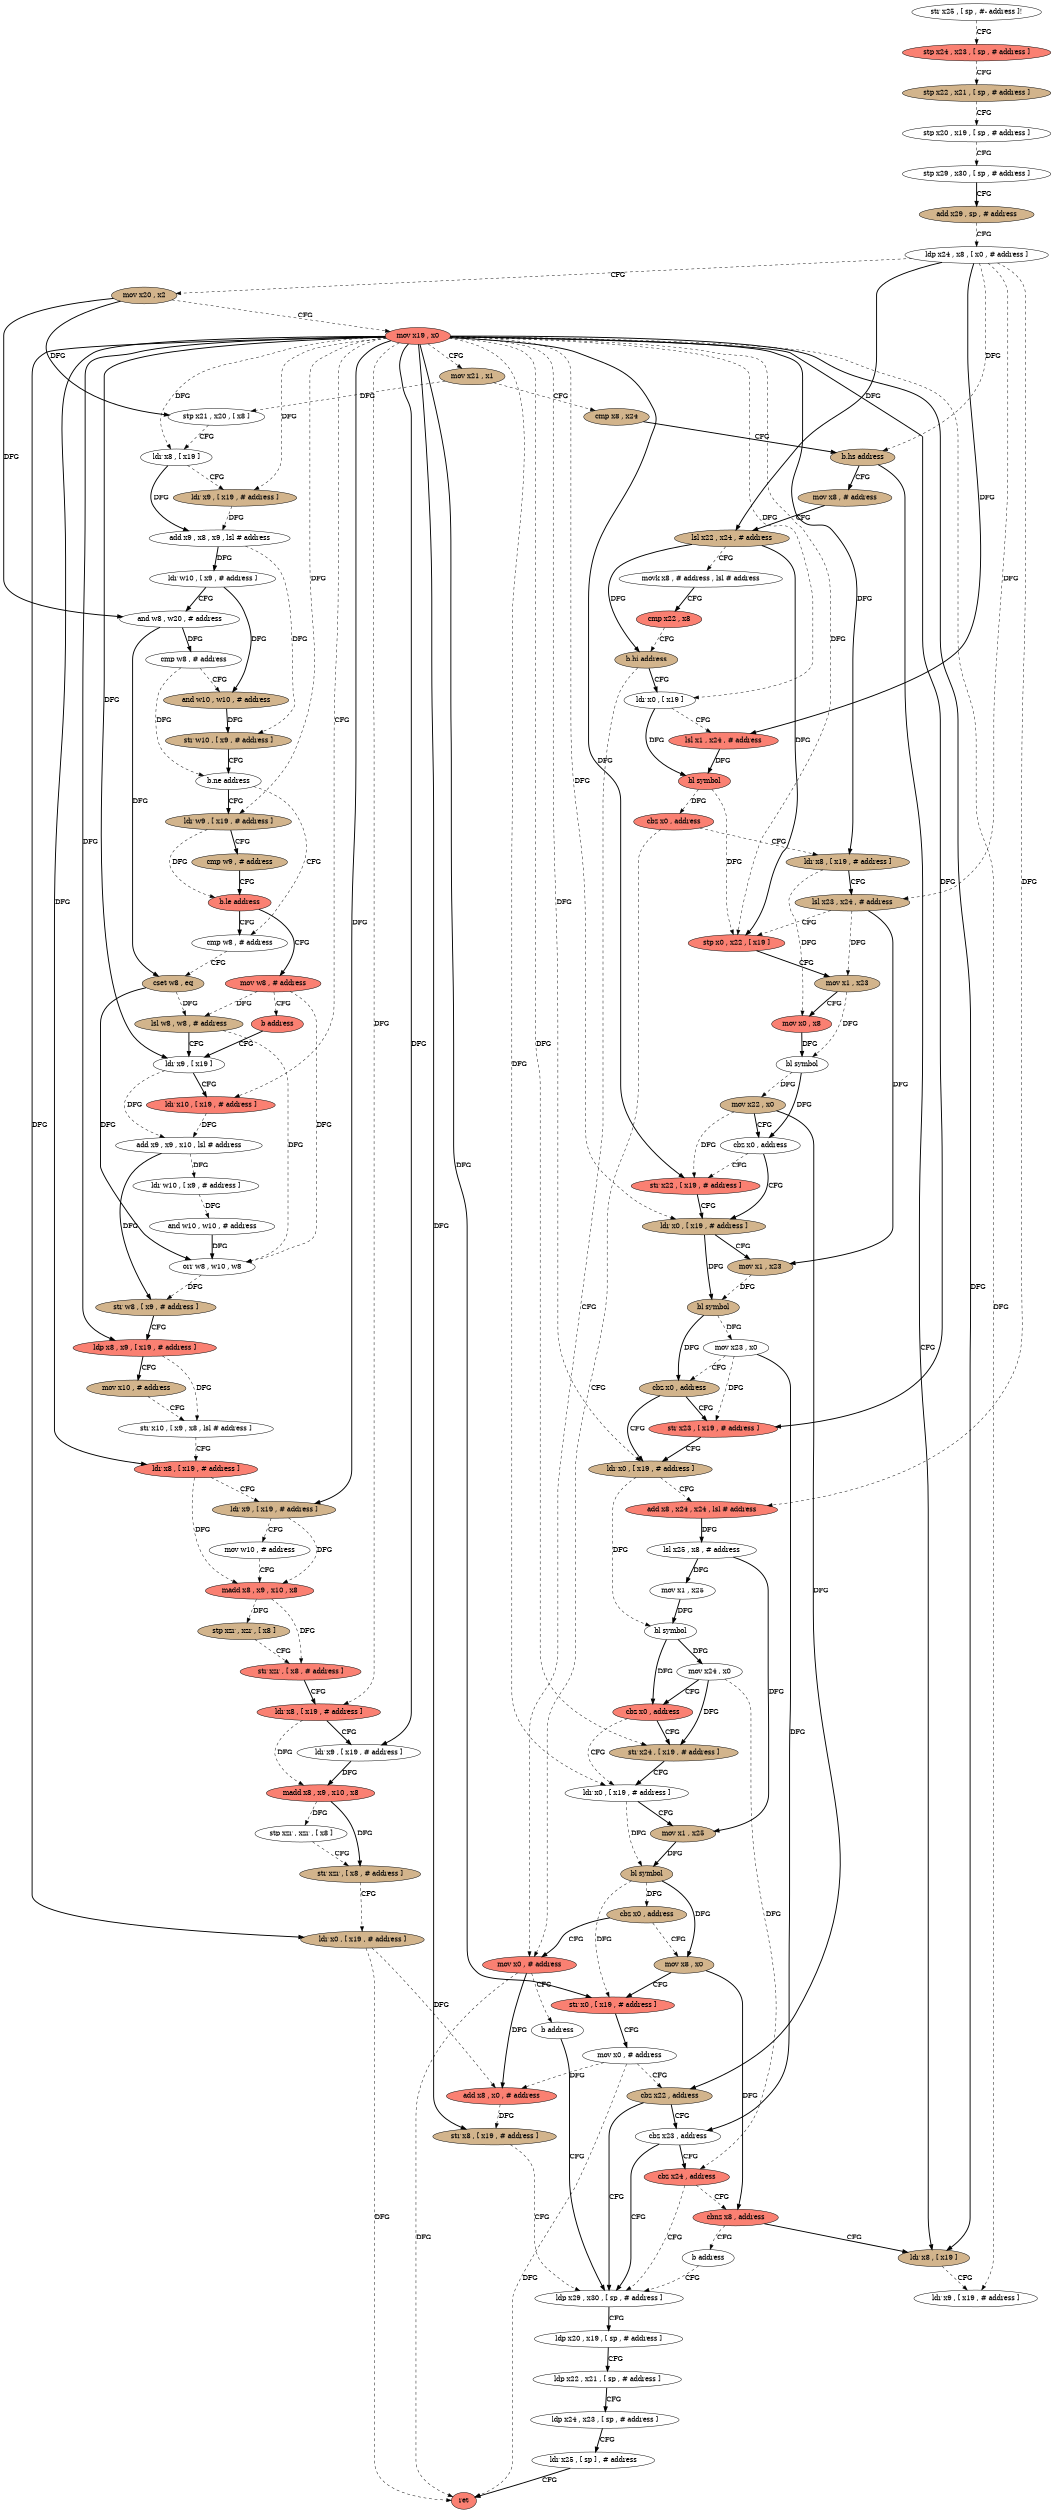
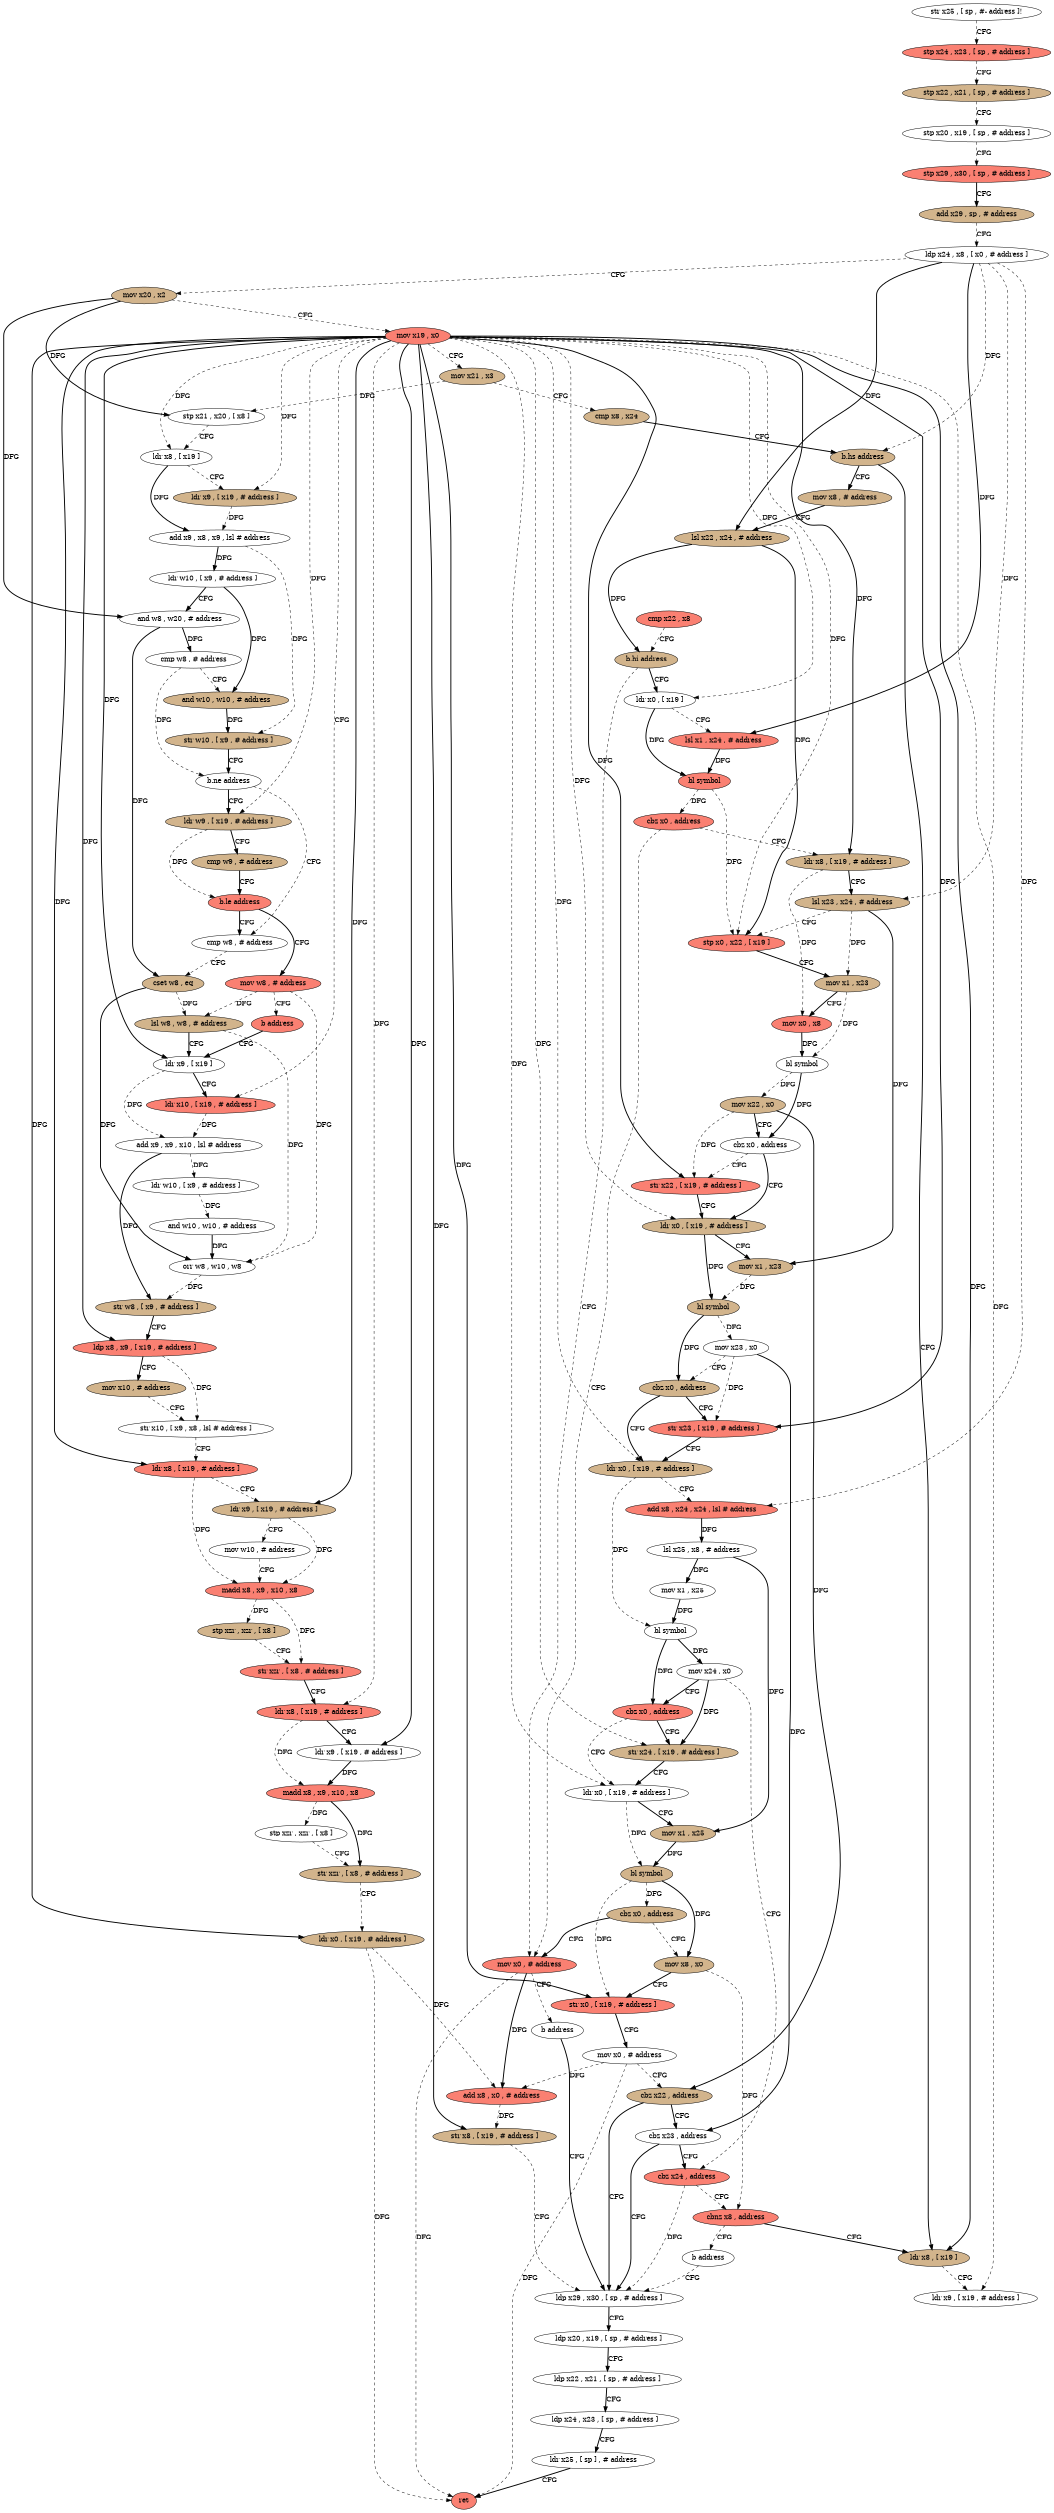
(977, 174) -> (977, 174)
(472, 376) -> (472, 376)
(701, 579) -> none
(774, 1915) -> (774, 1915)
(743, 2078) -> (743, 2078)
(675, 2238) -> (675, 2238)
